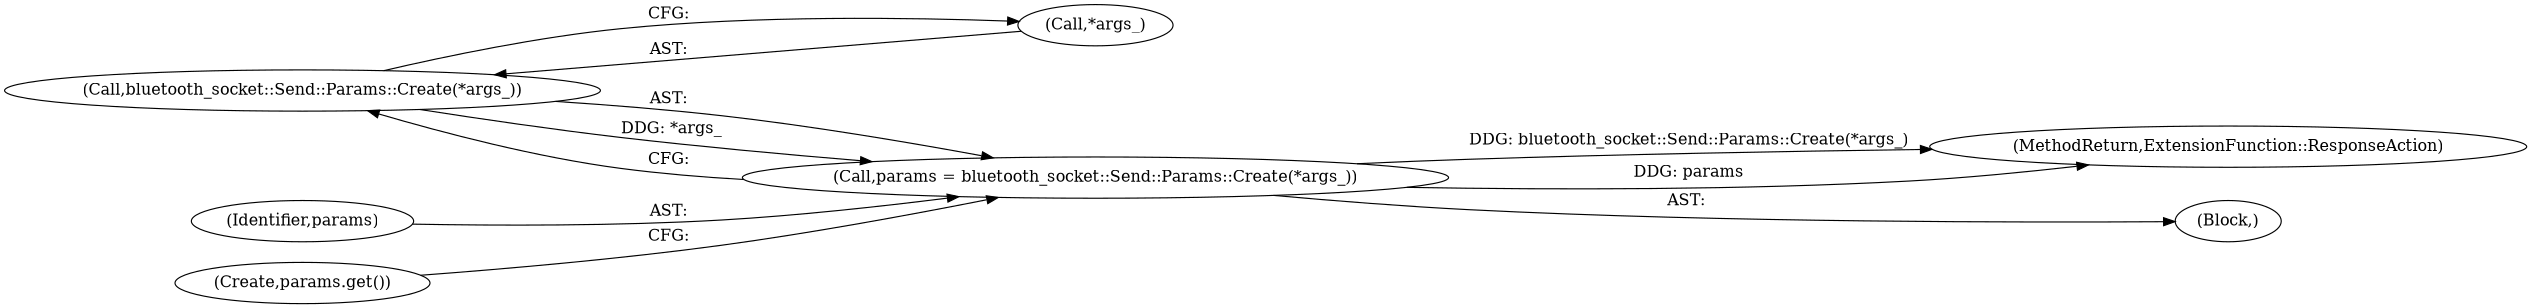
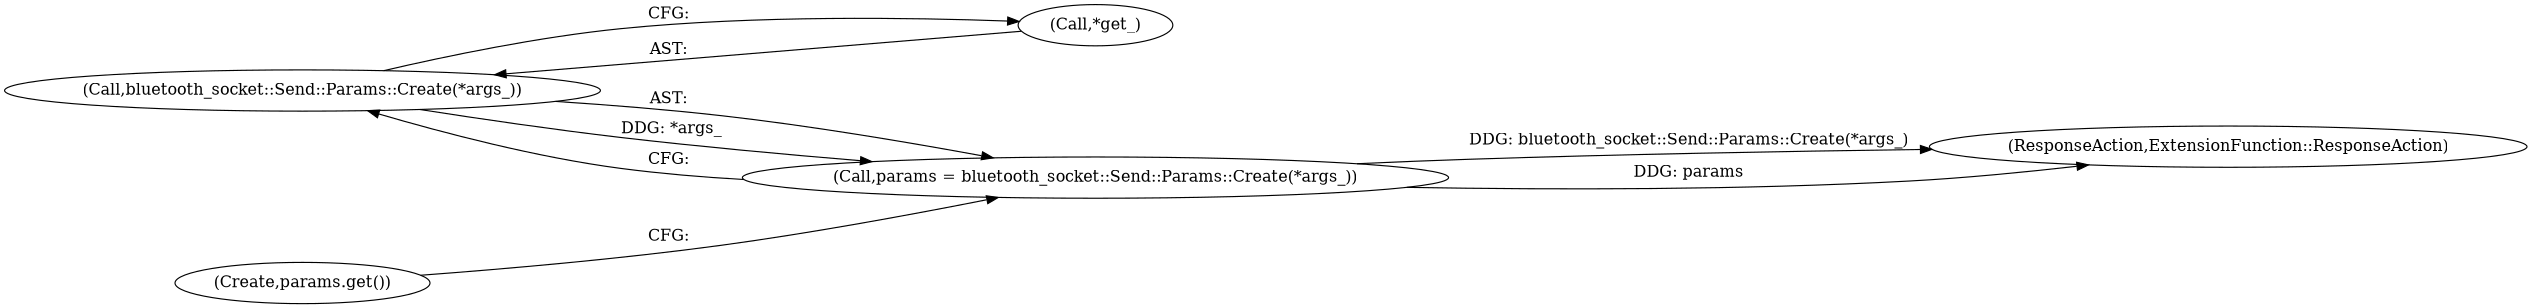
(1095, 25) -> (1095, 25)
(2228, 147) -> (2228, 147)
(302, 221) -> none
(2228, 221) -> none
